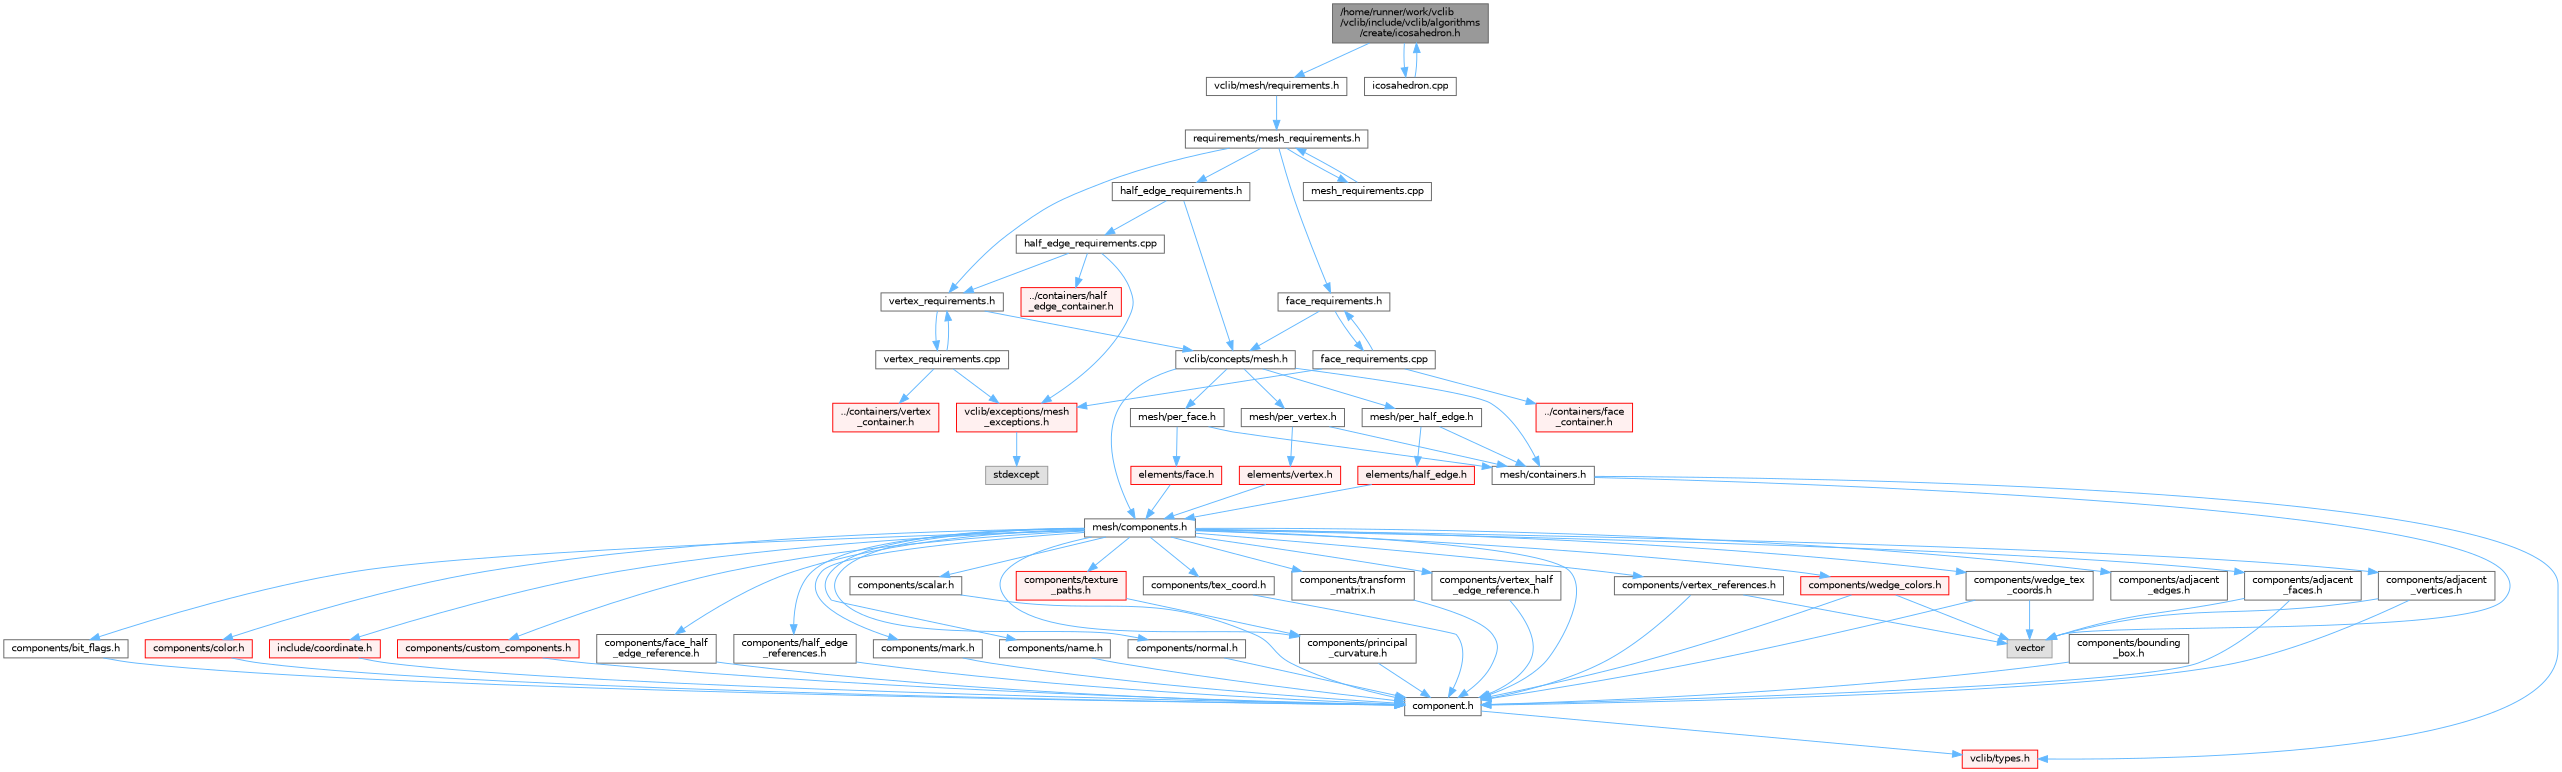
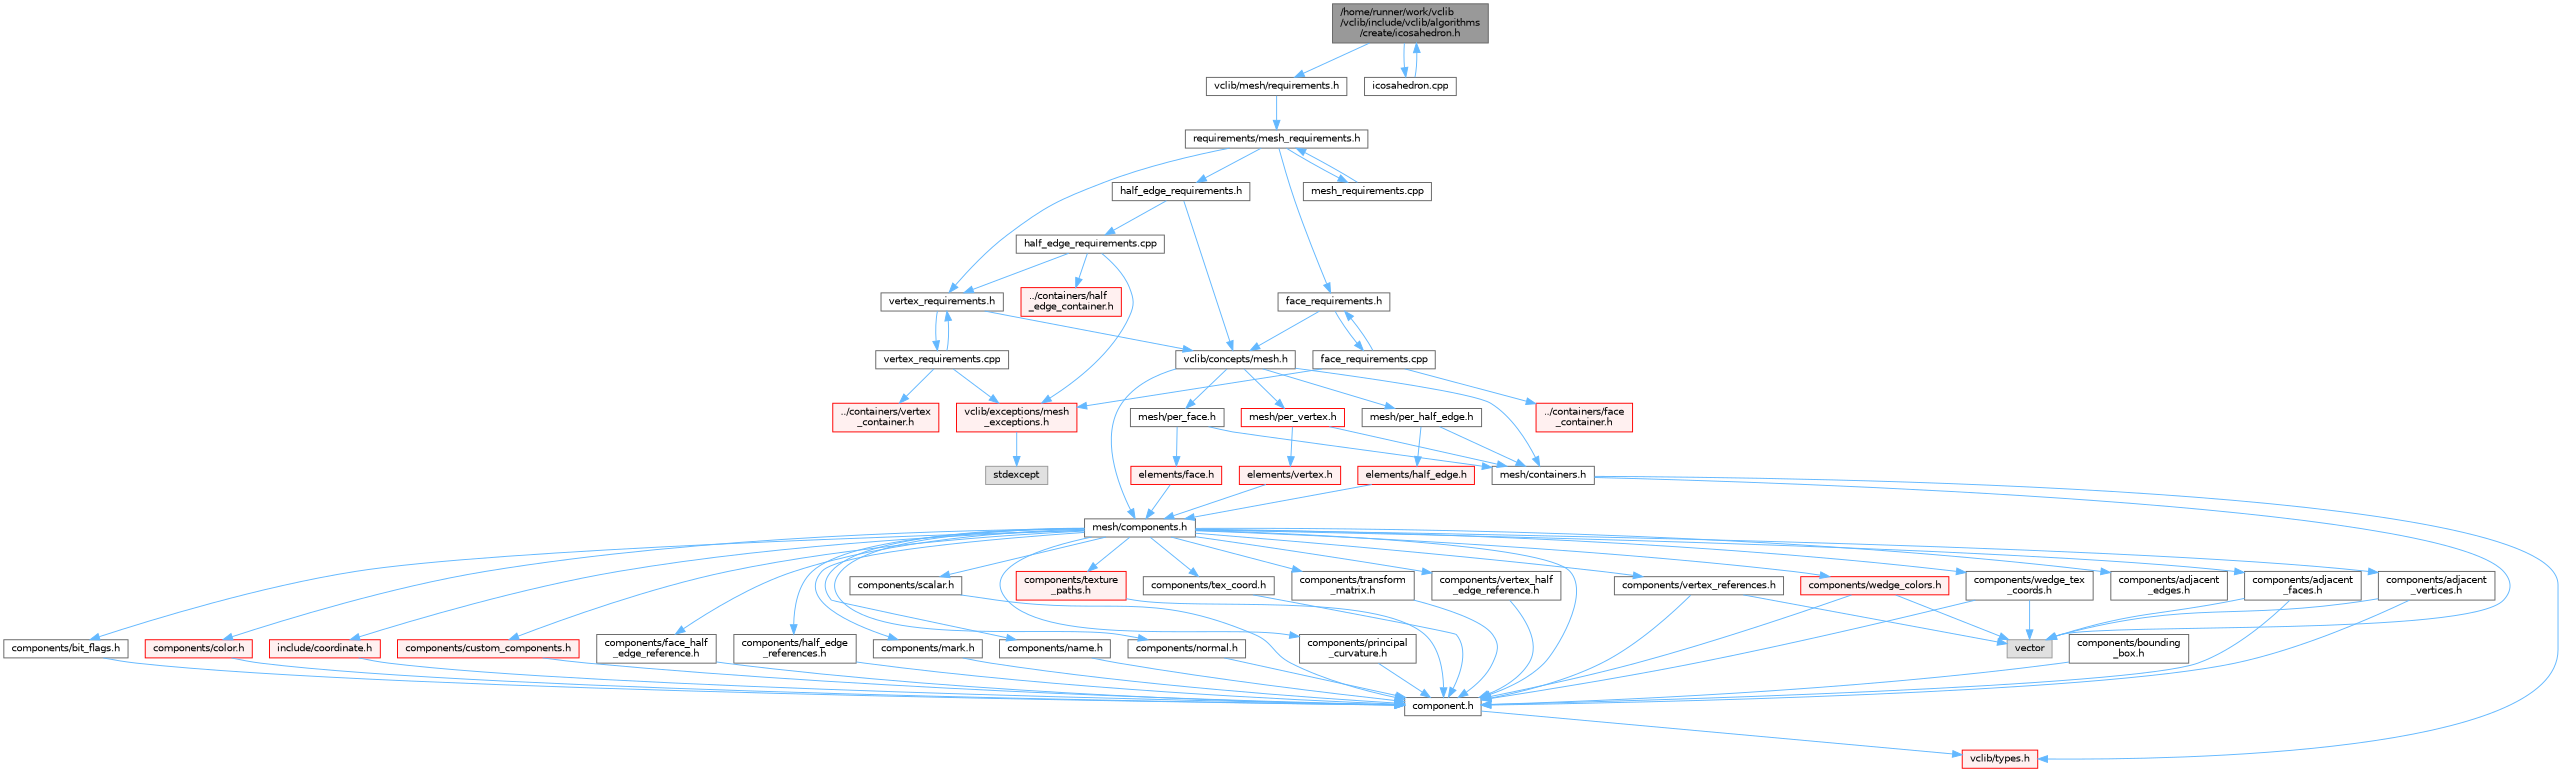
(1293, 418) -> (1293, 418)
(1241, 623) -> (1270, 605)
